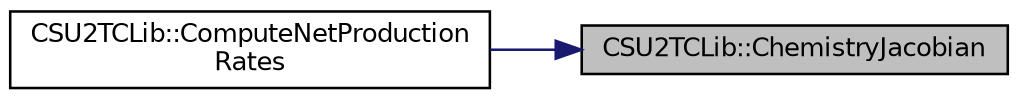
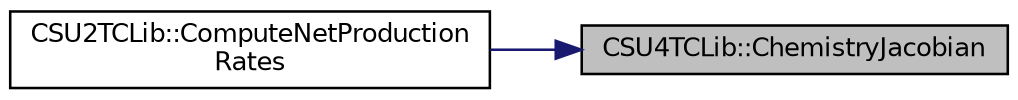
(795, 50) -> (795, 50)
